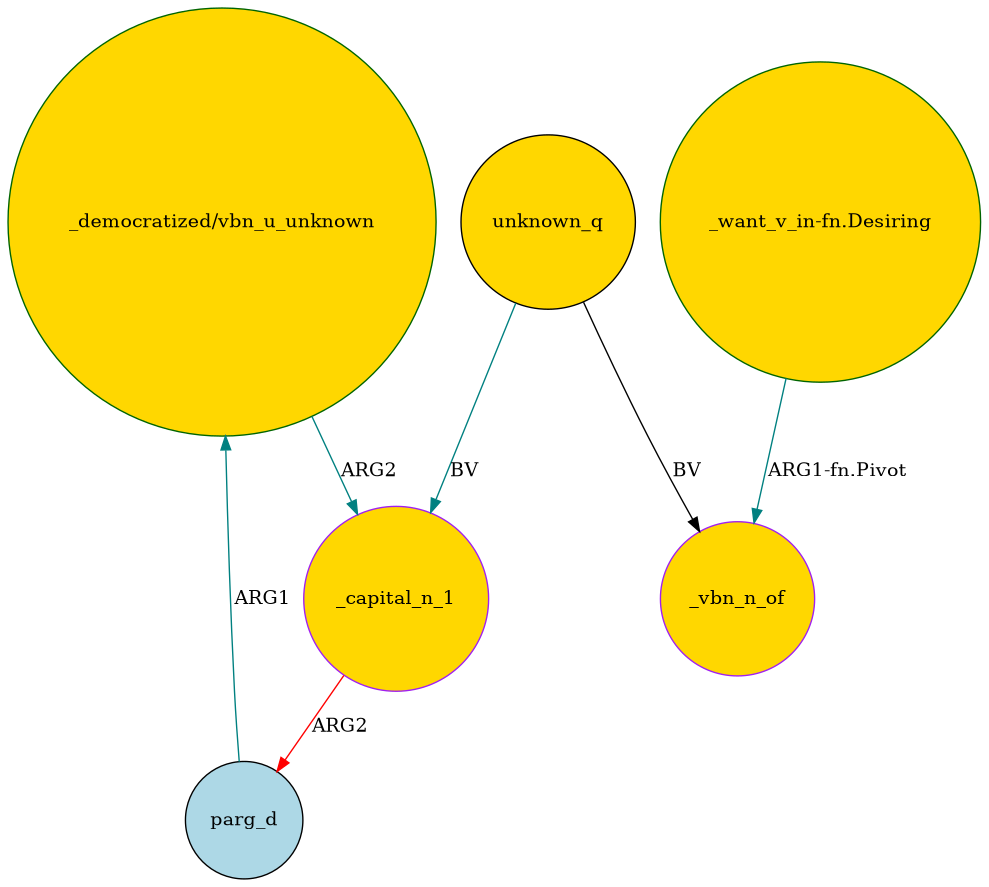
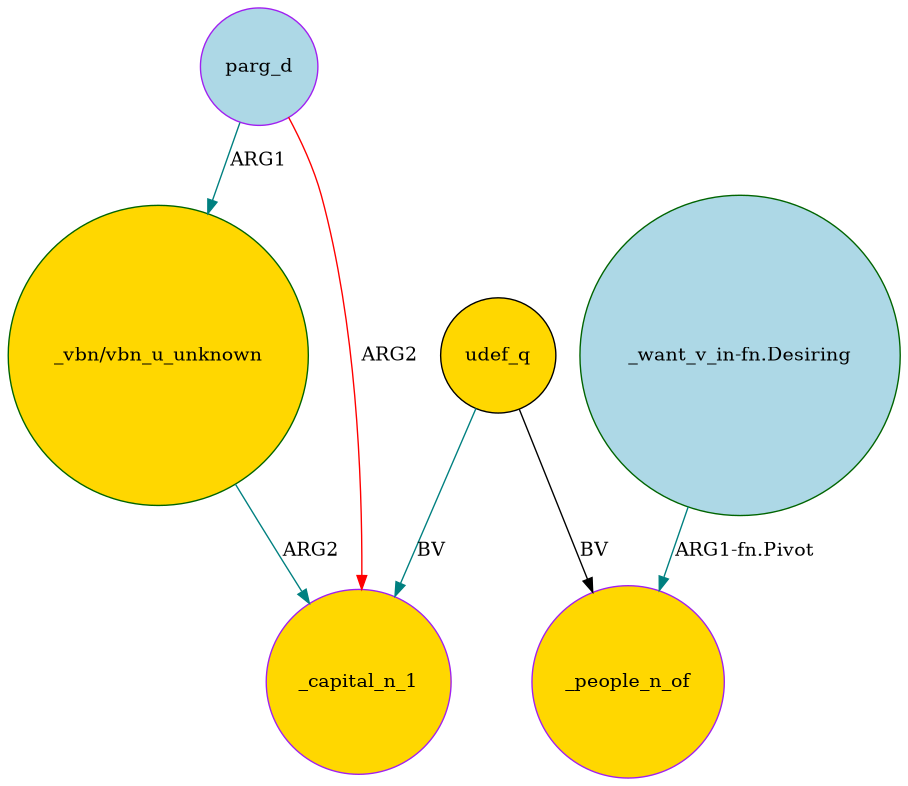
(222, 222) -> (158, 355)
(548, 222) -> (498, 355)
(820, 222) -> (740, 355)
(738, 599) -> (628, 682)
(314, 718) -> (349, 342)
(244, 820) -> (259, 67)
